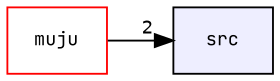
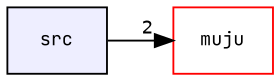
(131, 41) -> (131, 41)
